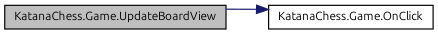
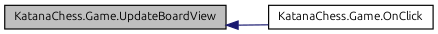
(241, 9) -> (253, 25)
